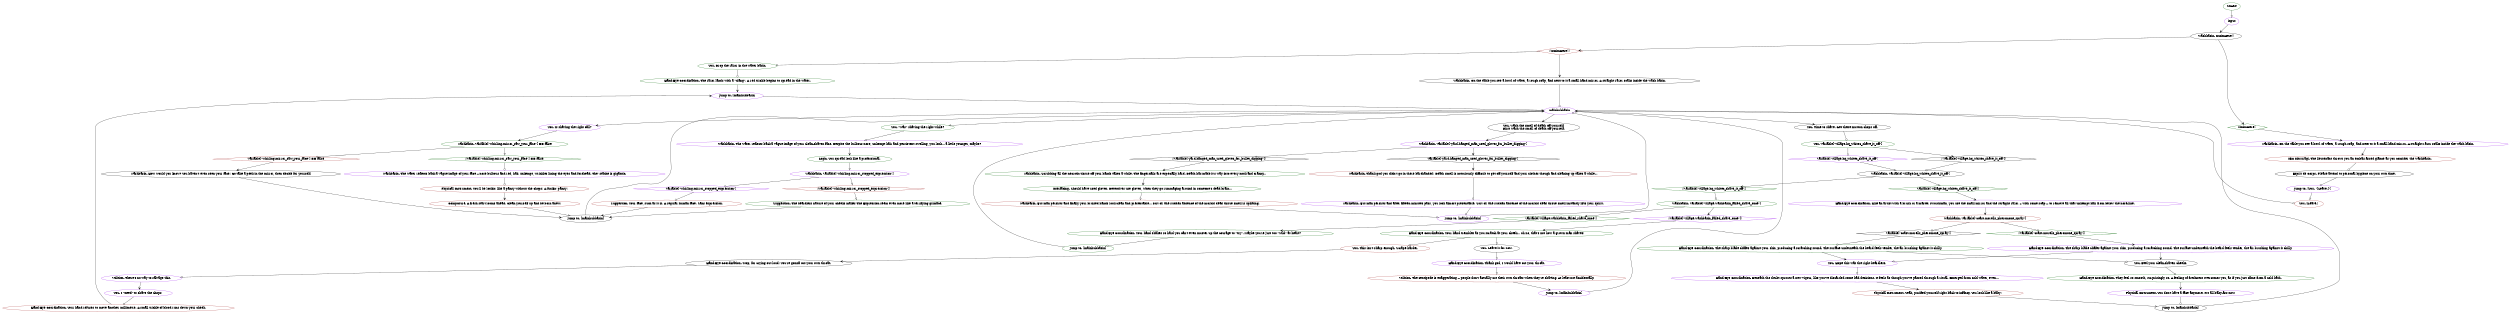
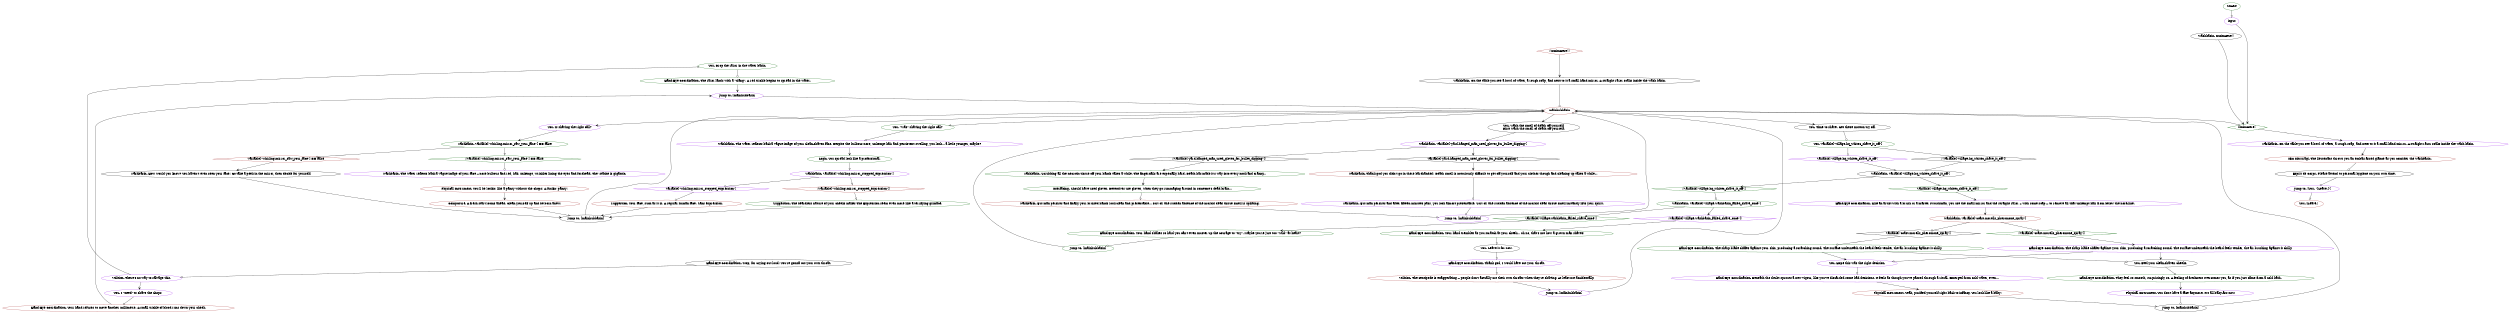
(2225, 28) -> (2247, 71)
(1886, 44) -> none
(1159, 58) -> (291, 79)
(1560, 111) -> (1560, 111)
(1972, 116) -> (2056, 116)
(918, 127) -> (918, 127)
(1842, 127) -> (1842, 127)
(1385, 248) -> none
(1857, 263) -> (1857, 263)
